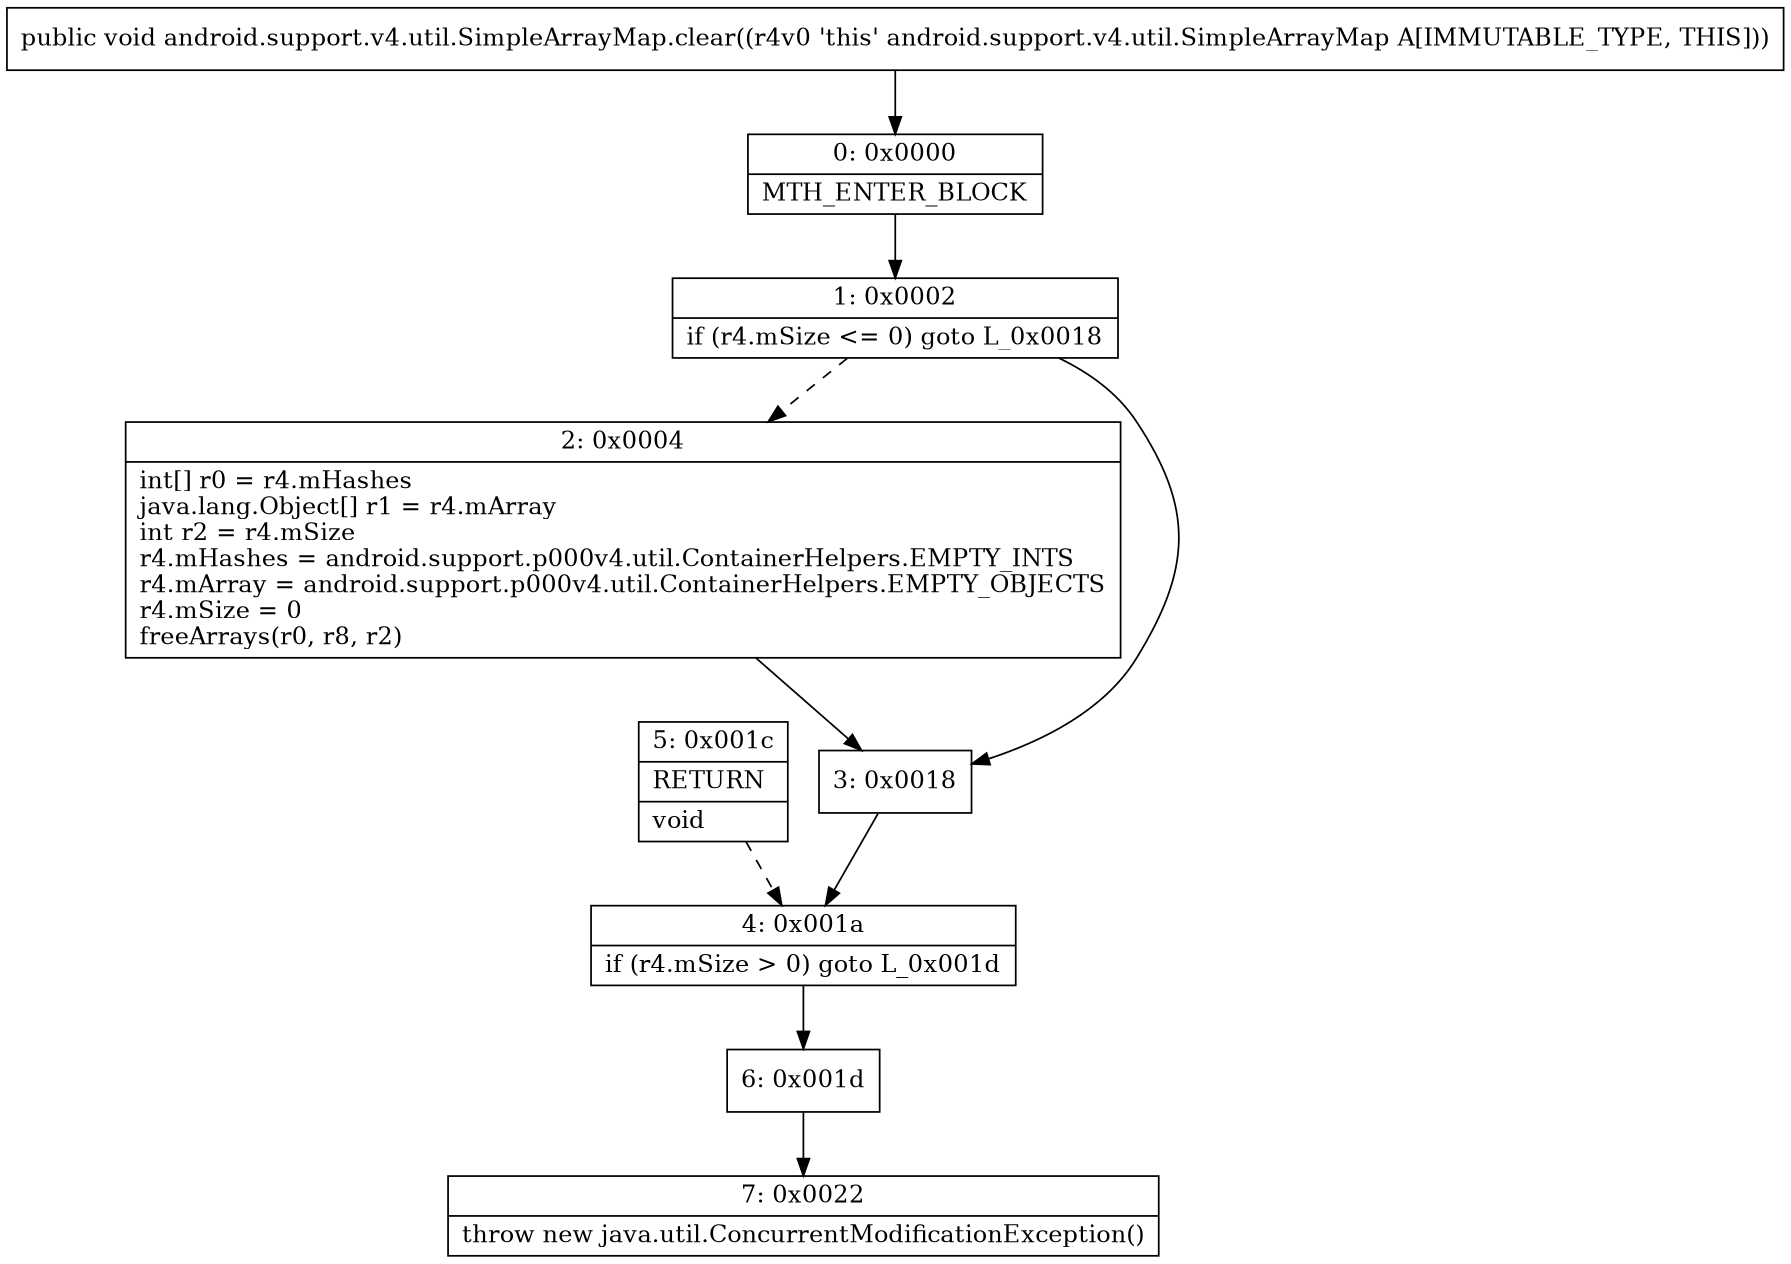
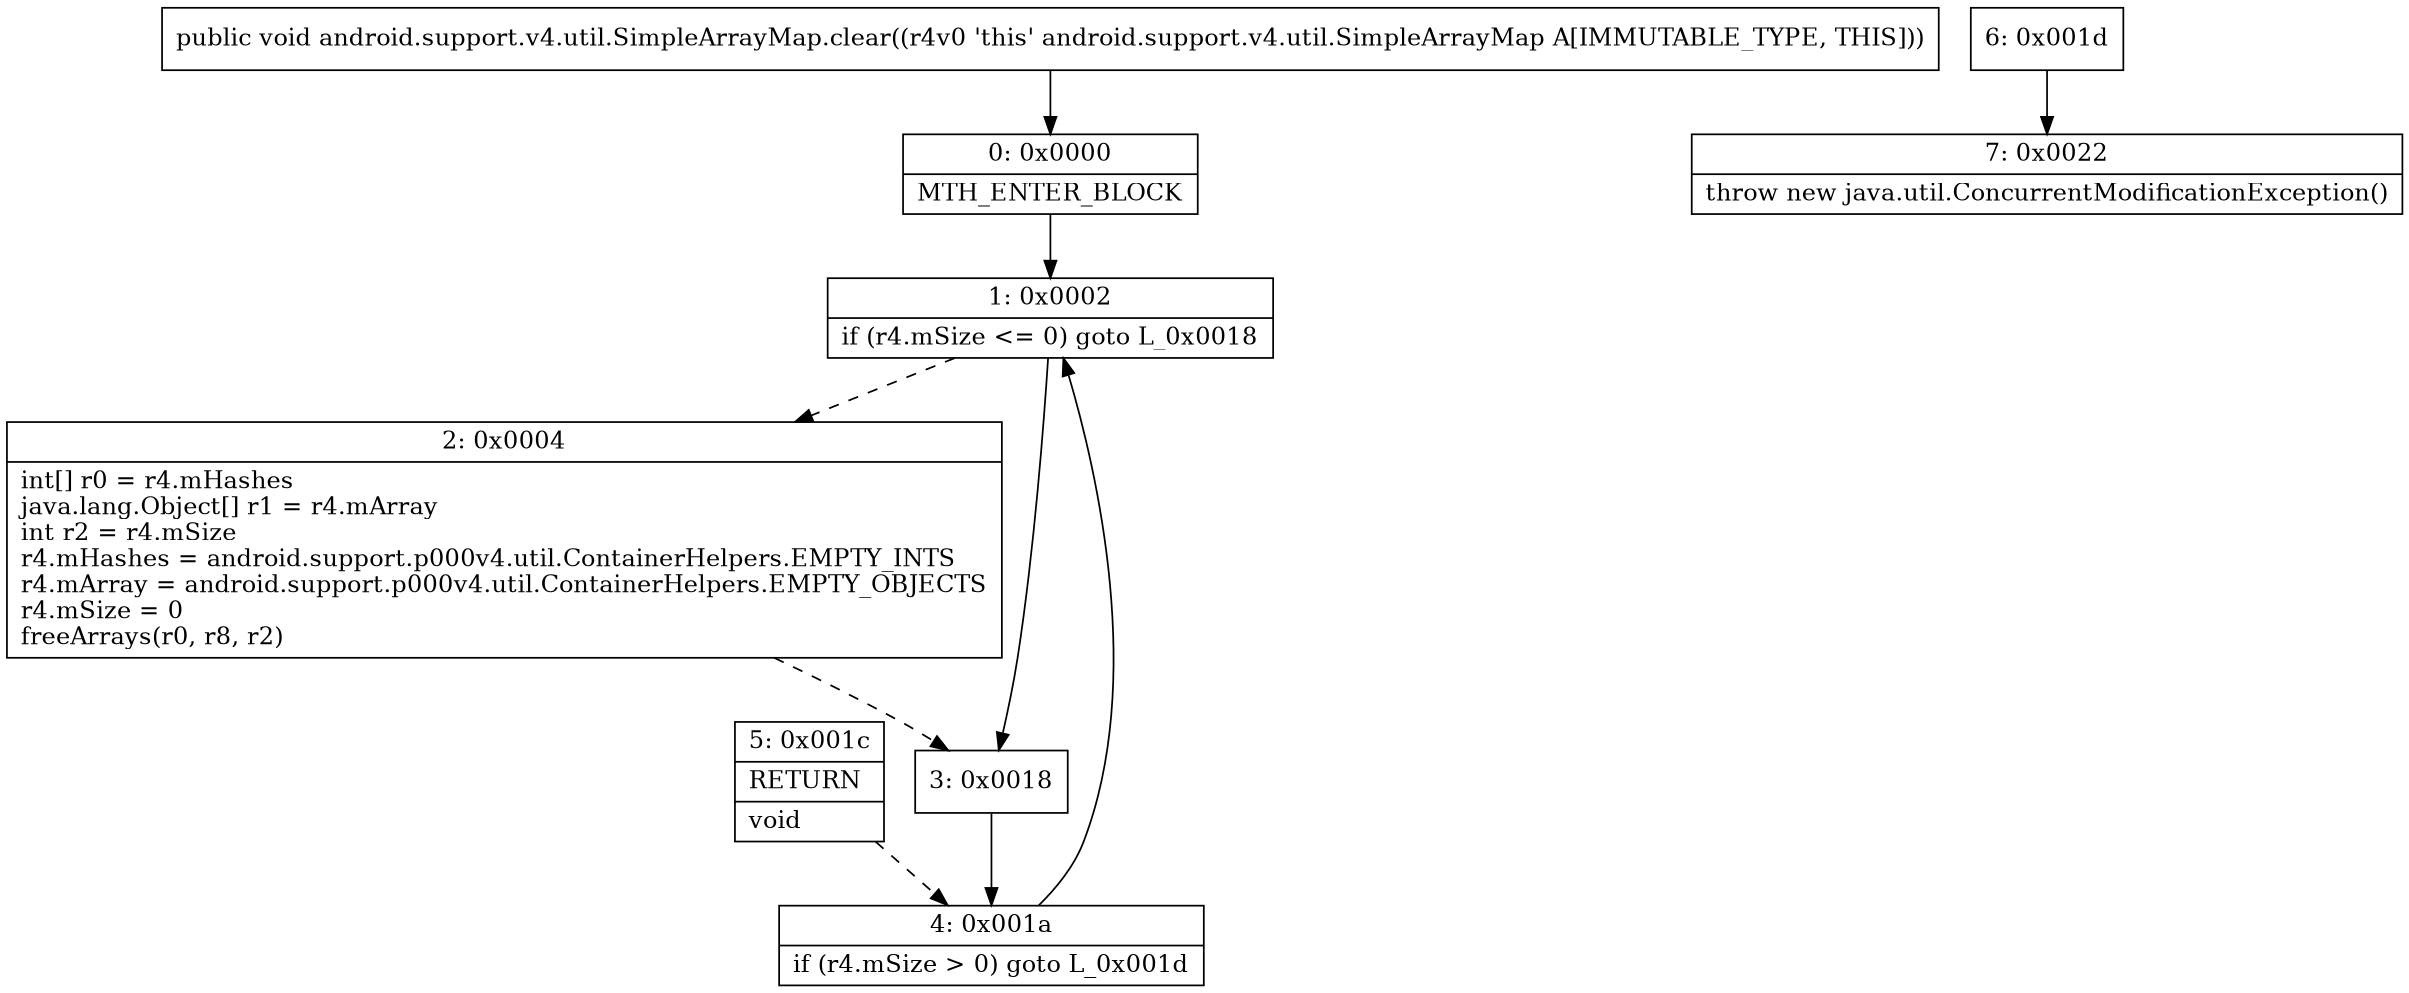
(802, 698) -> (855, 698)
(803, 1009) -> (1113, 647)
